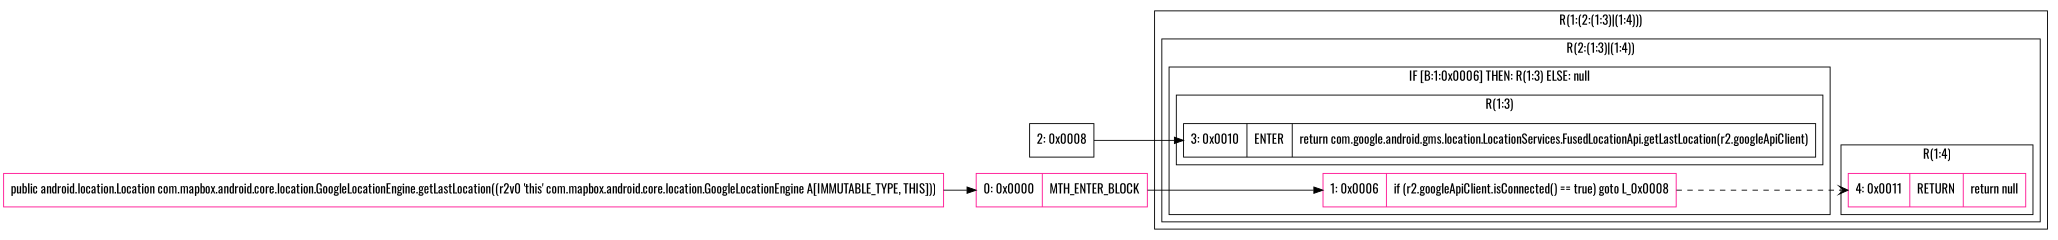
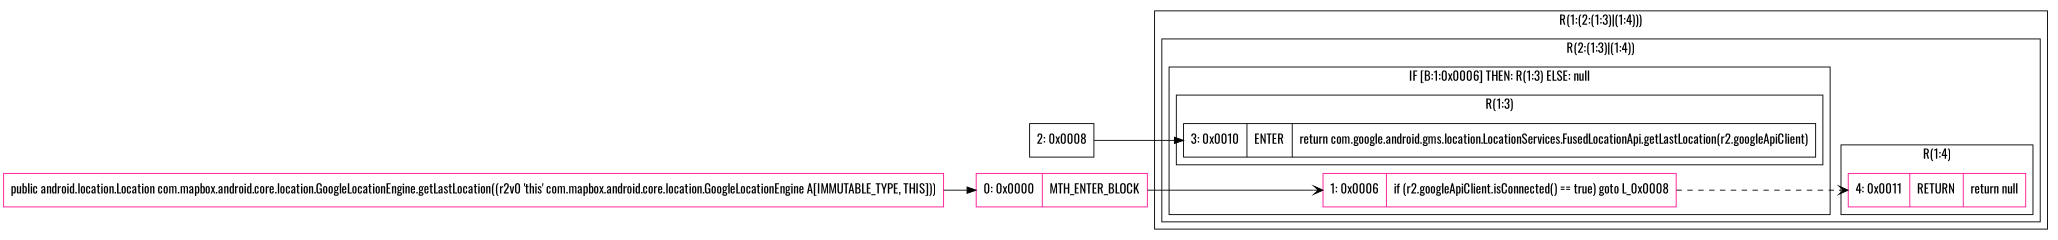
(1231, 190) -> (1231, 190)
